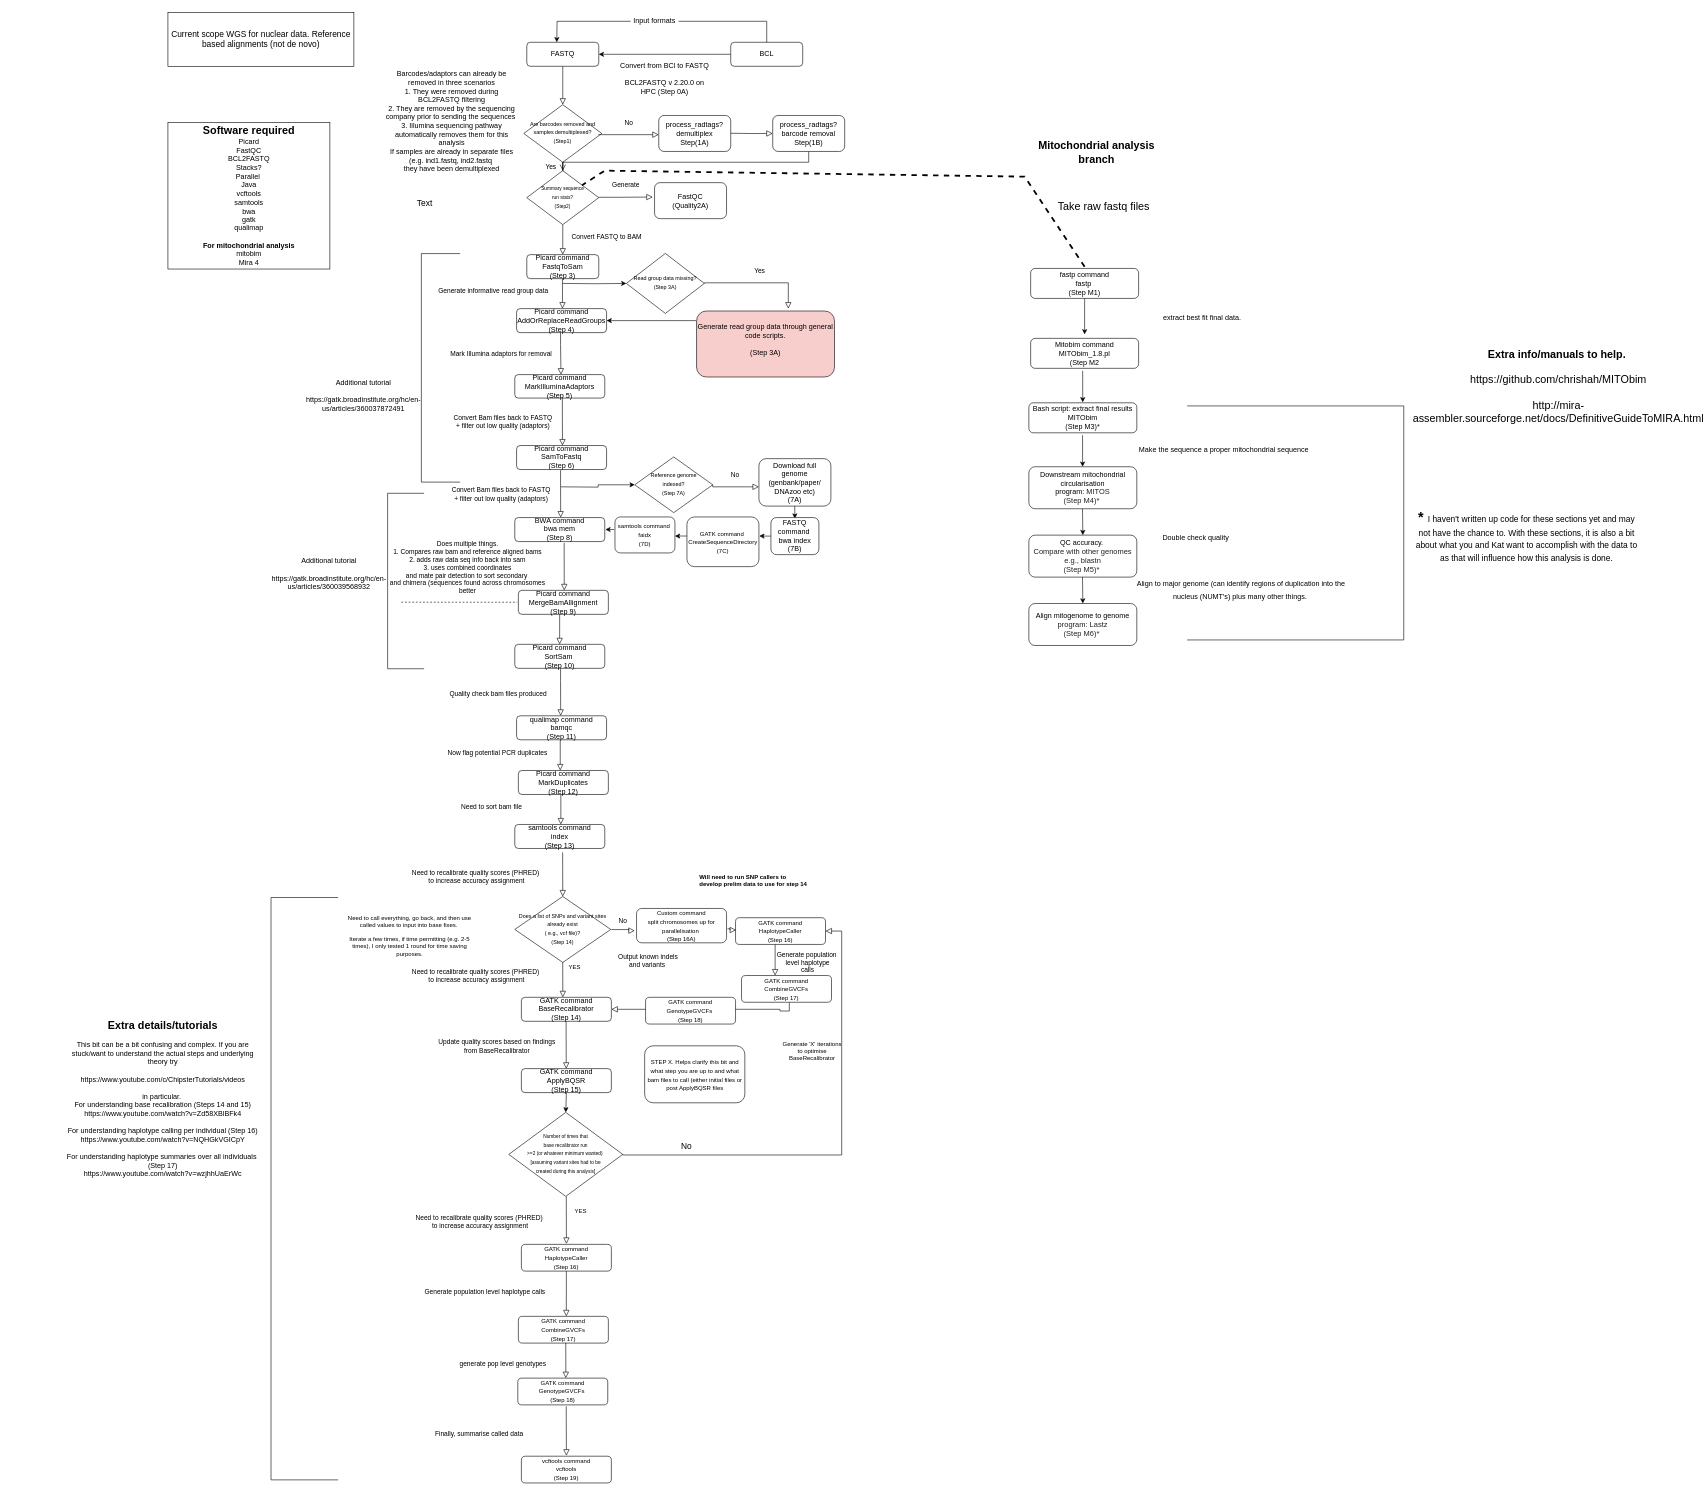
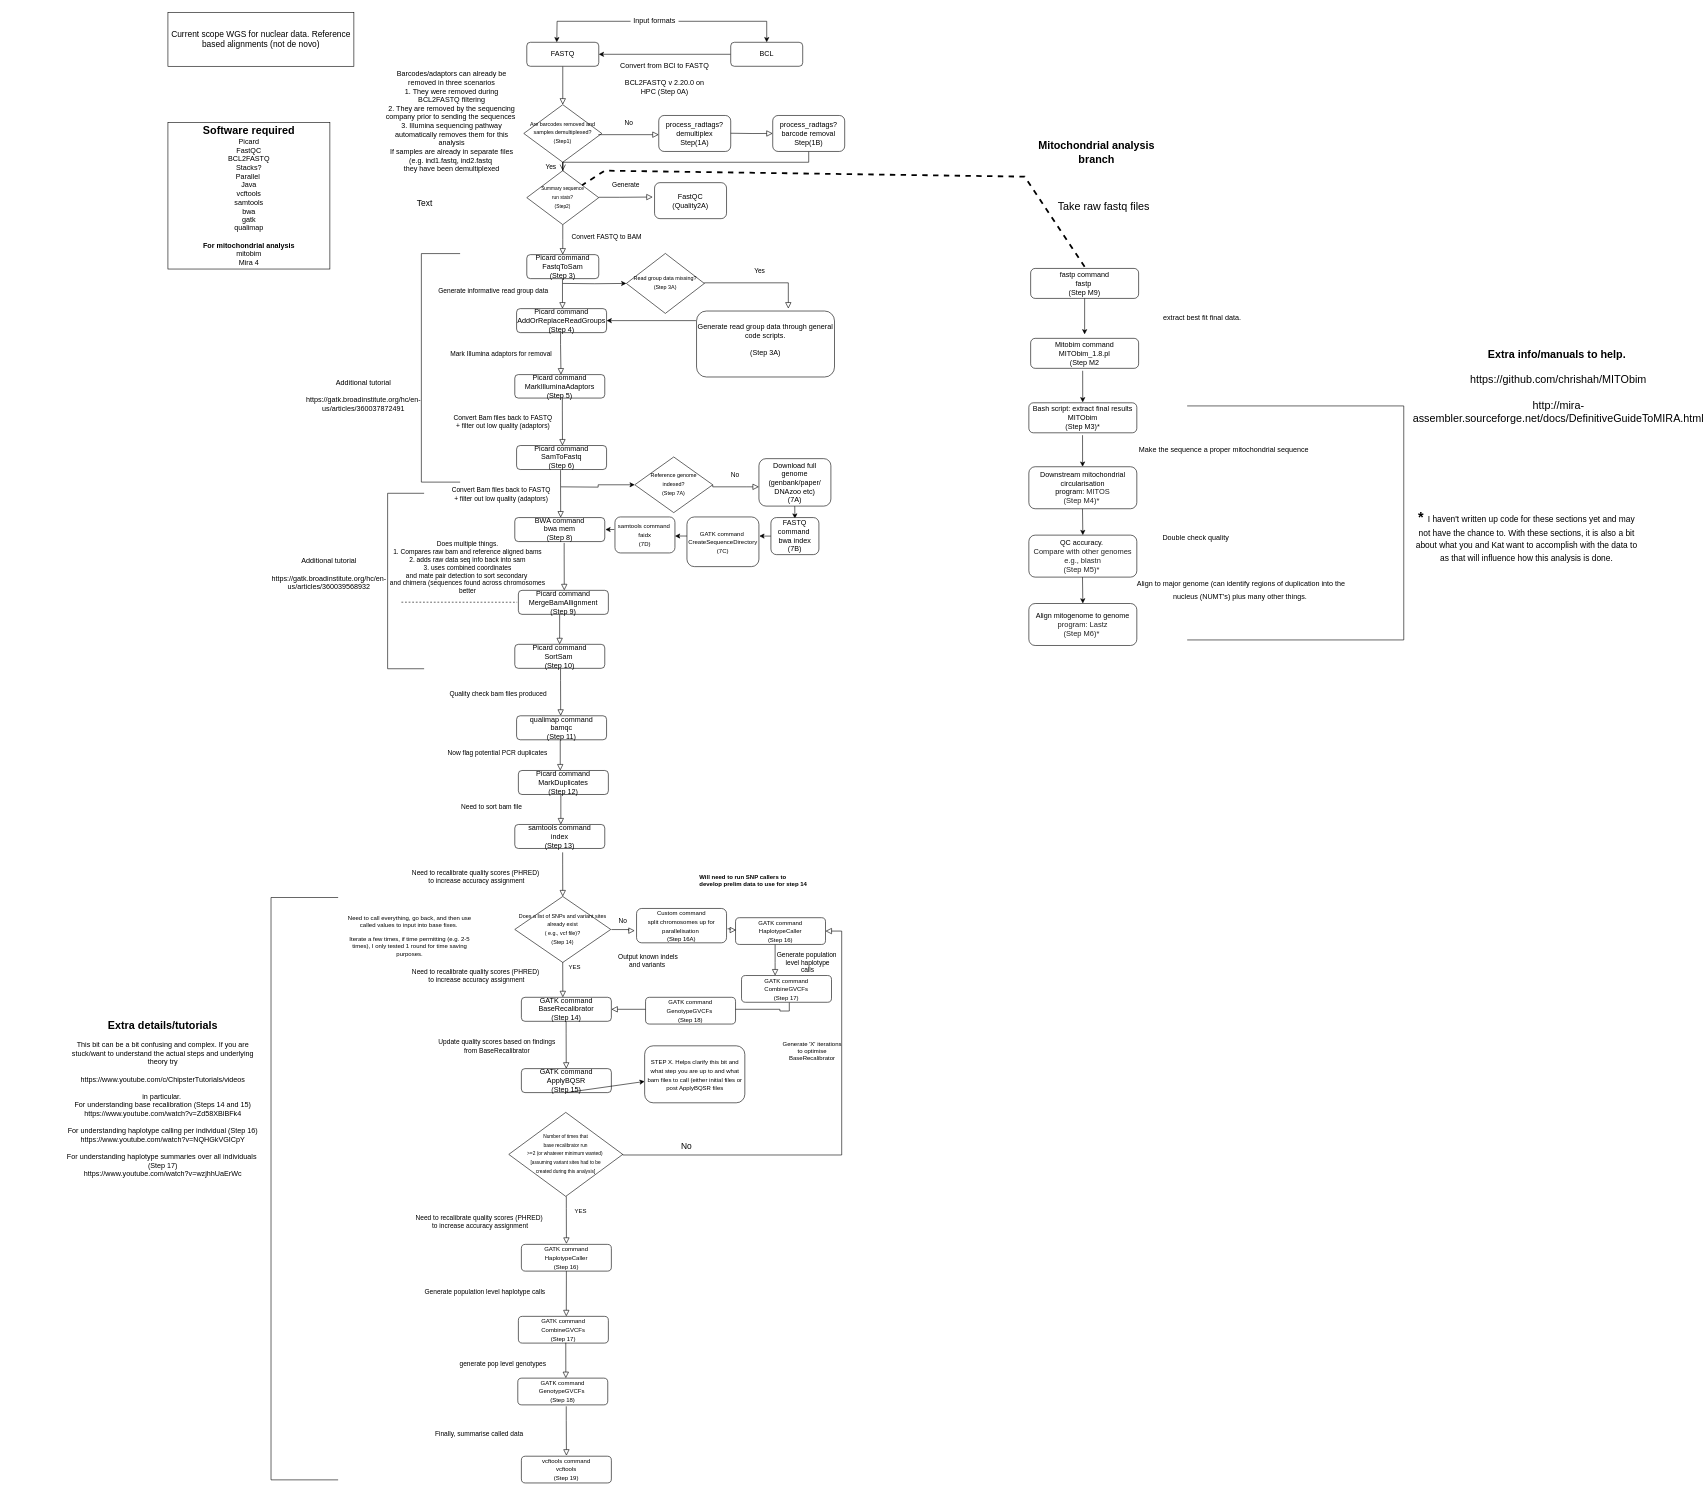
(767, 38) -> (767, 36)
(1085, 284) -> (1085, 284)
(765, 344) -> (765, 344)
(566, 1107) -> (606, 1087)
